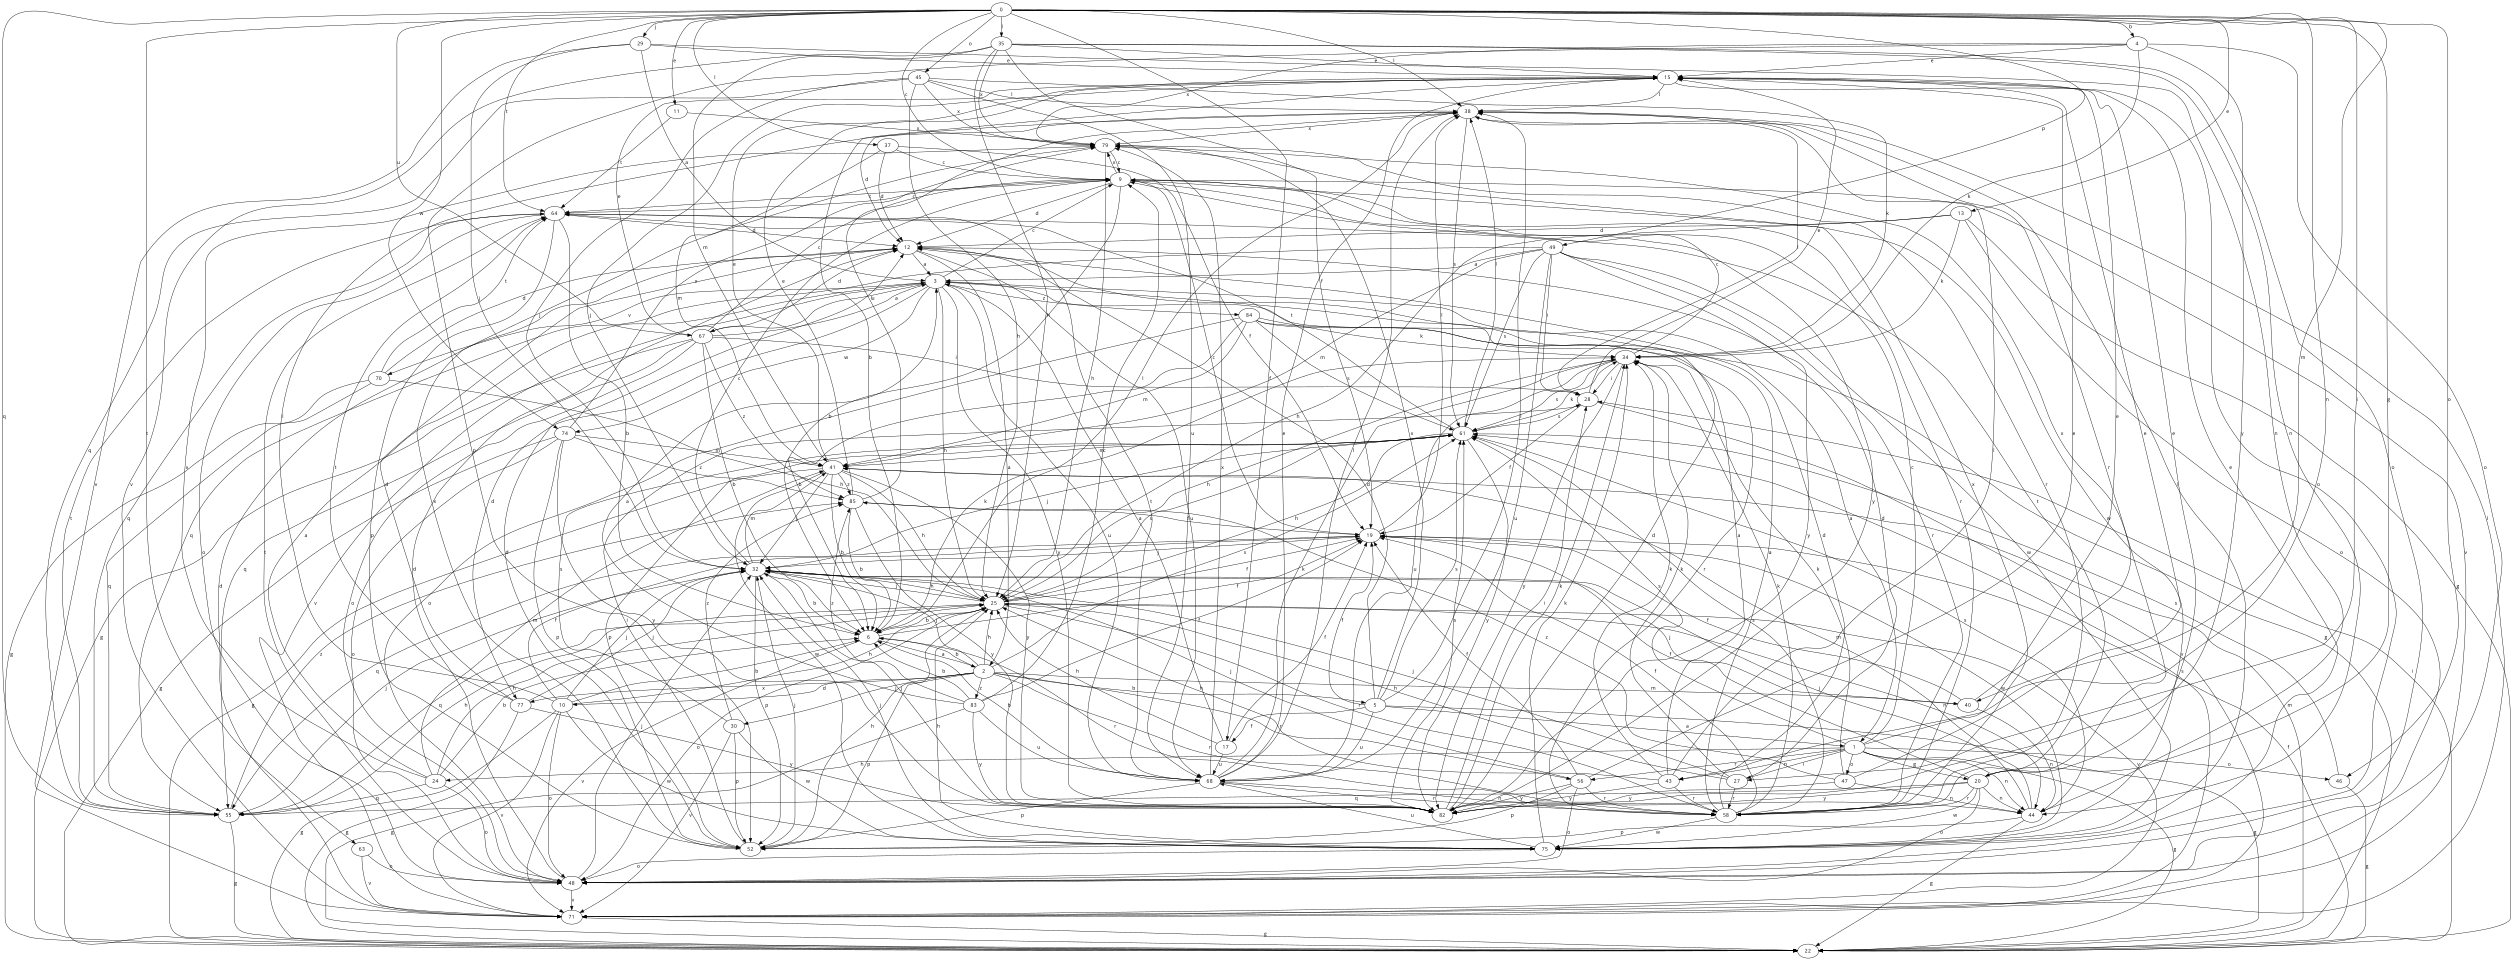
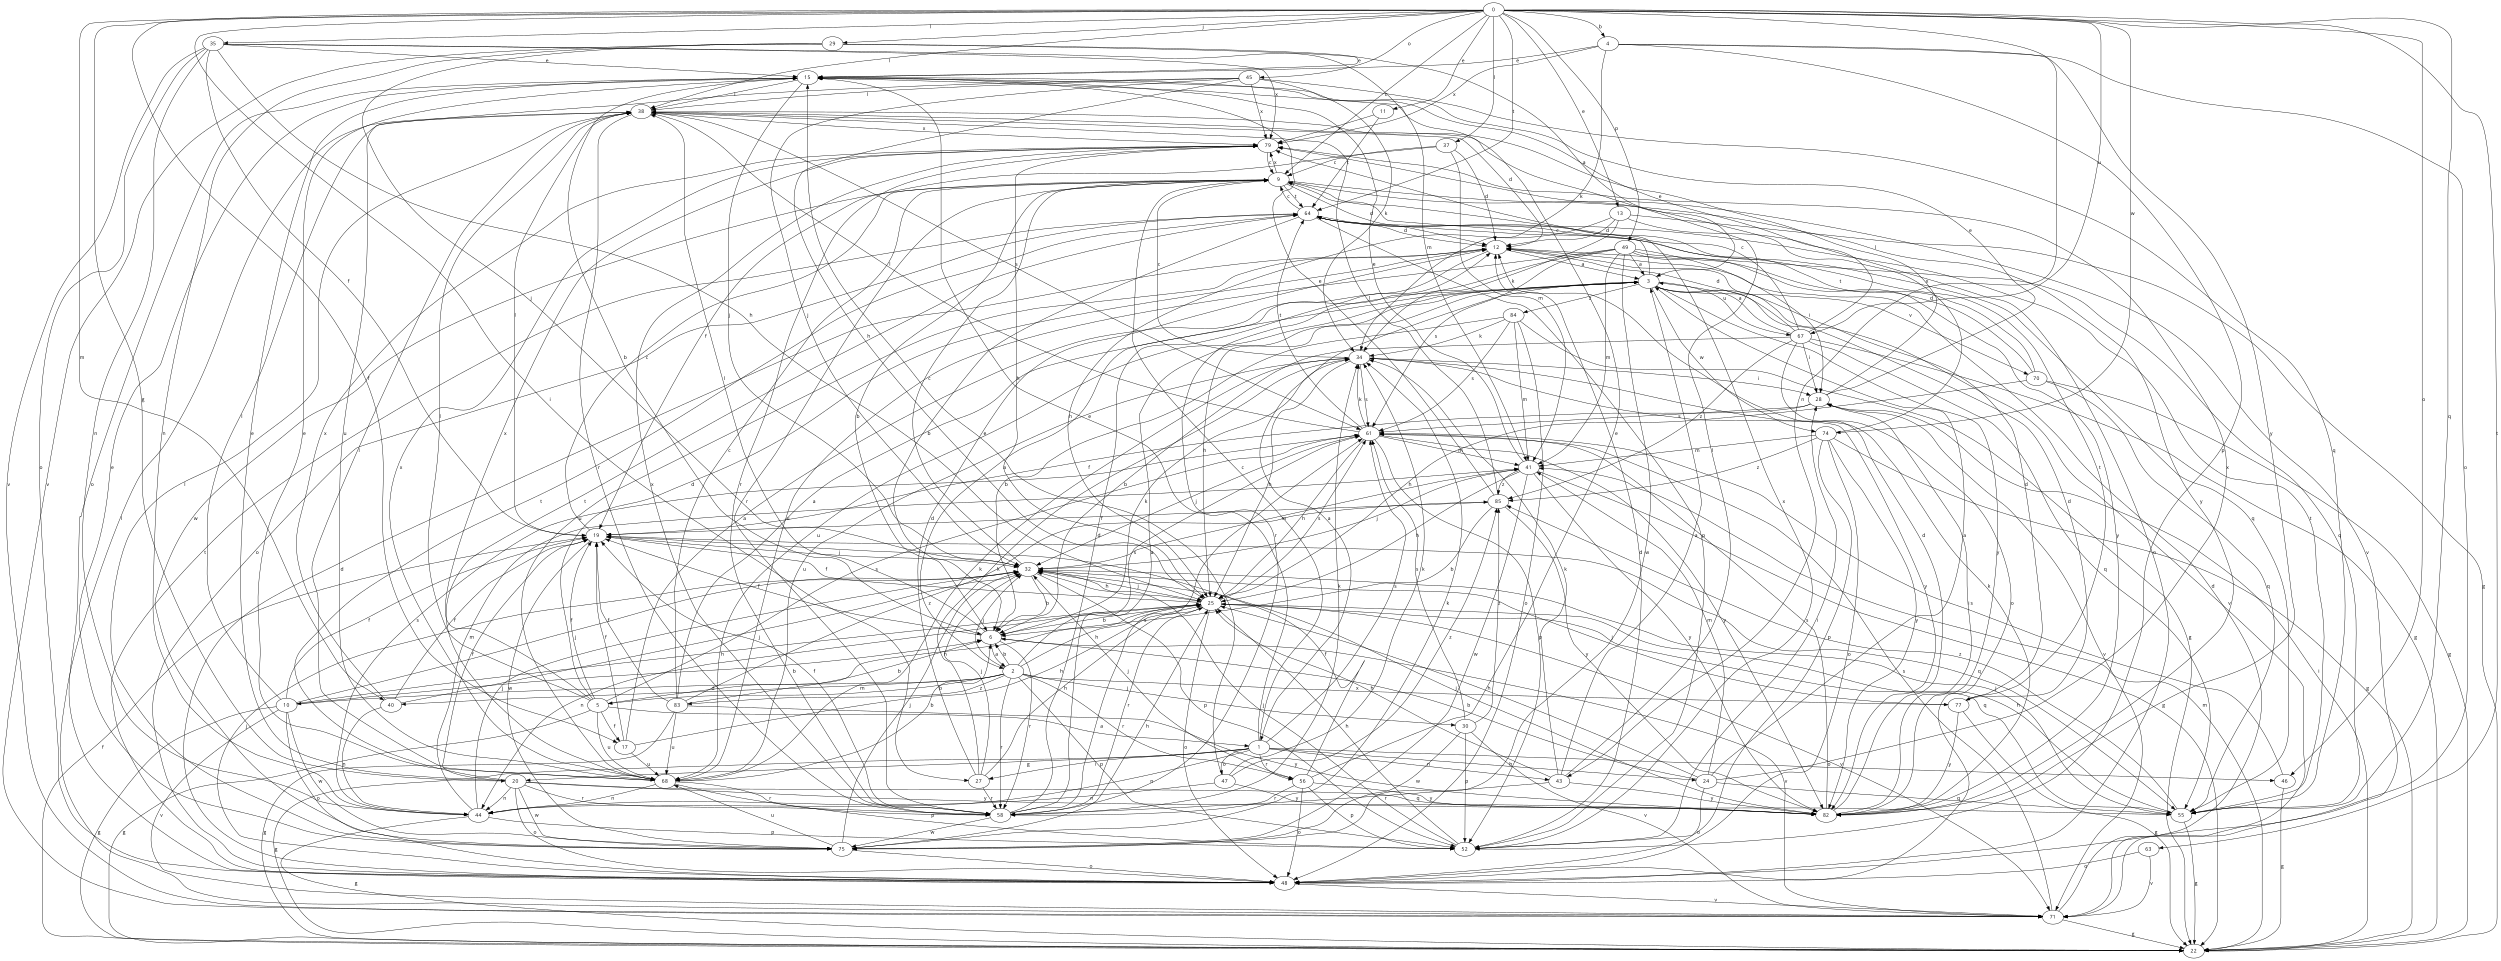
(1752, 462) -> none
(840, 553) -> none
none -> (886, 659)
